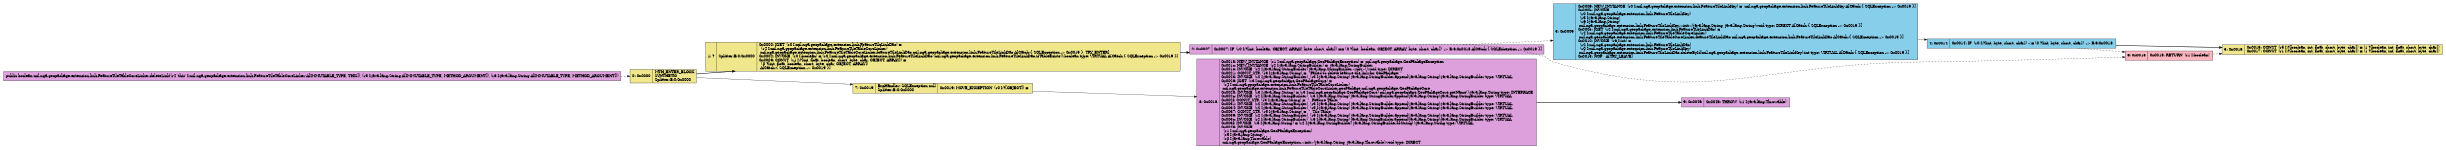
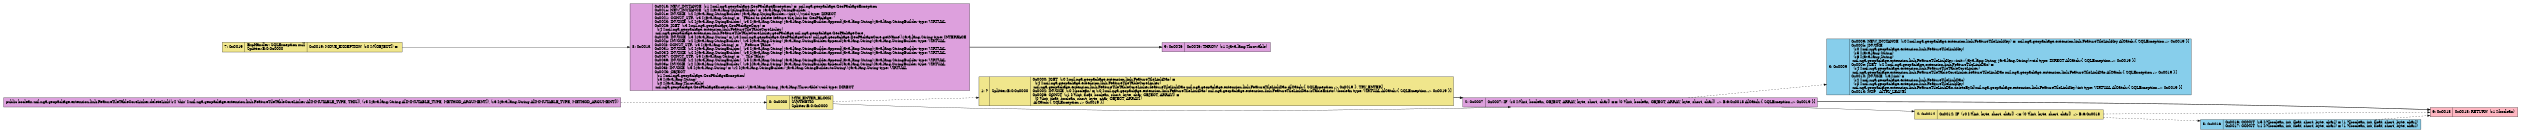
(1921, 39) -> (1847, 109)
(2022, 44) -> (2009, 114)
(2168, 46) -> (2151, 119)
(2332, 50) -> (2311, 124)
(2216, 54) -> (2401, 118)
(714, 73) -> (905, 100)
(1767, 75) -> (2122, 103)
(773, 81) -> (1171, 111)
(1238, 127) -> (671, 72)
